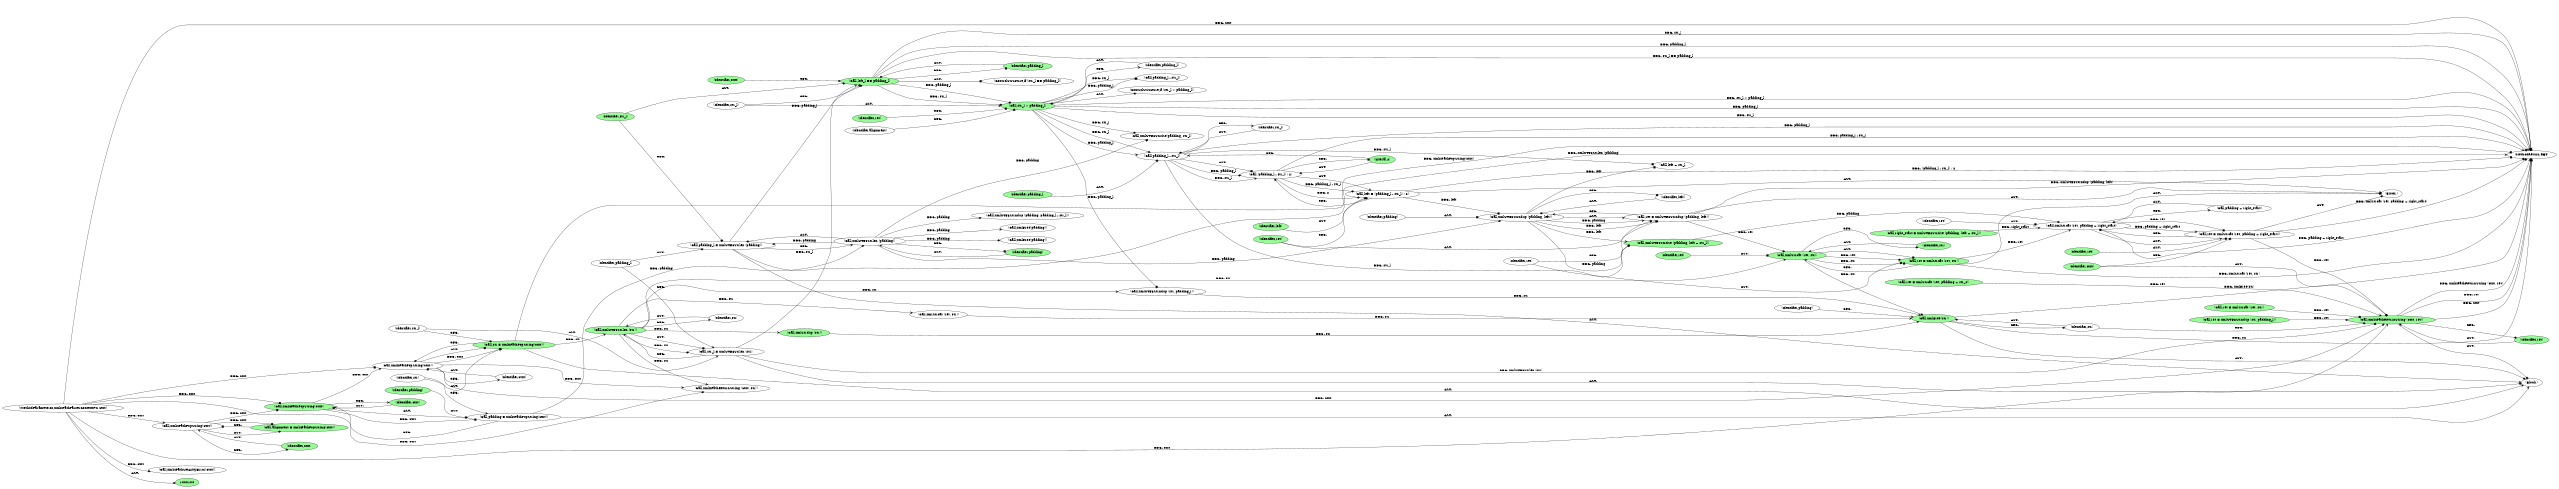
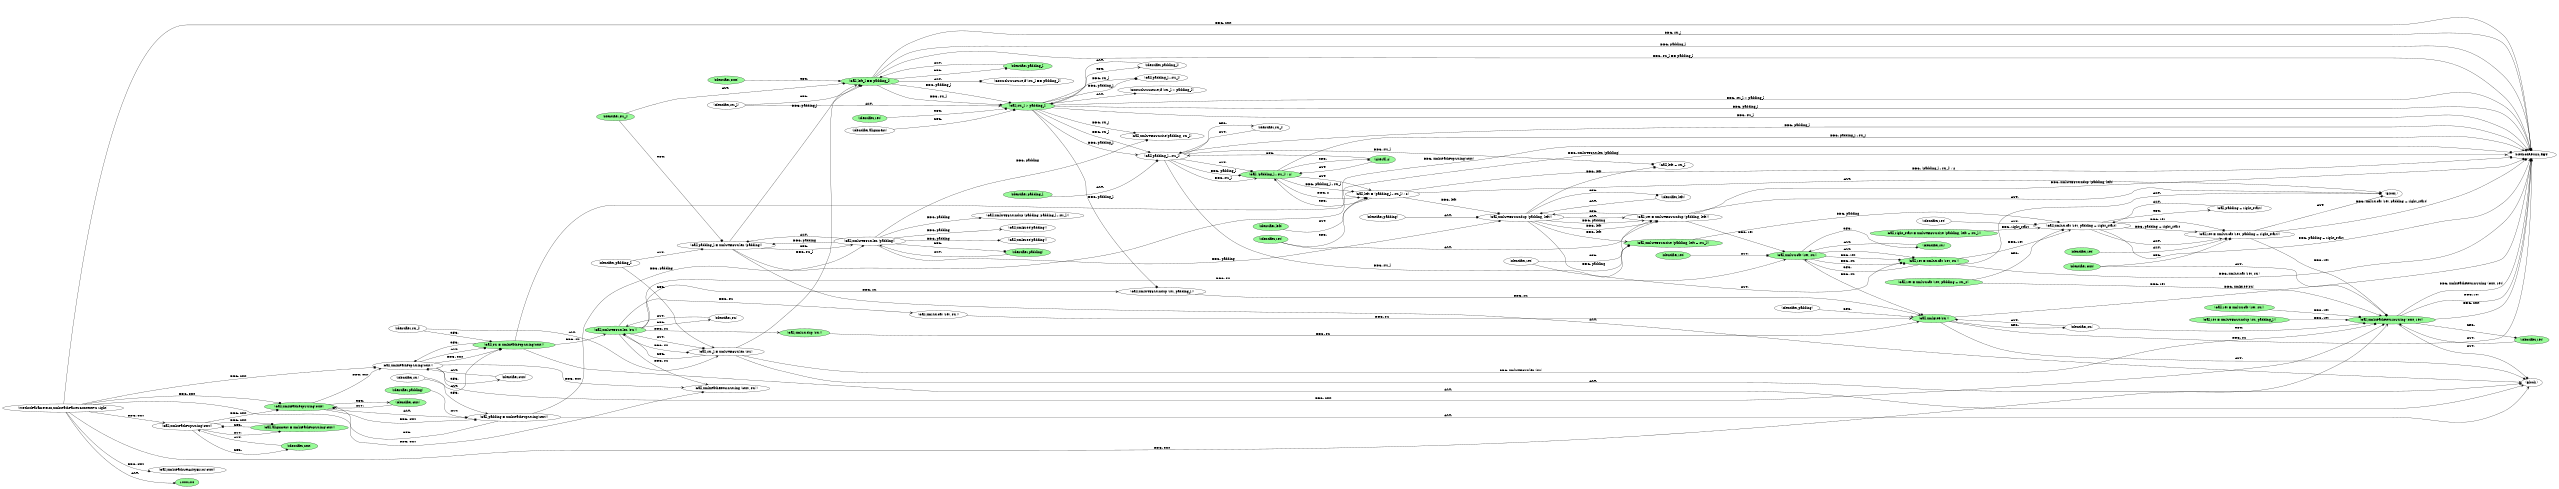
(1271, 175) -> (1271, 175)
(2147, 236) -> (2021, 261)
(661, 358) -> (661, 358)
(63, 408) -> (63, 408)
